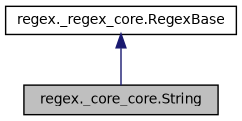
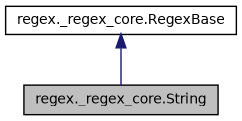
(121, 100) -> (121, 100)
